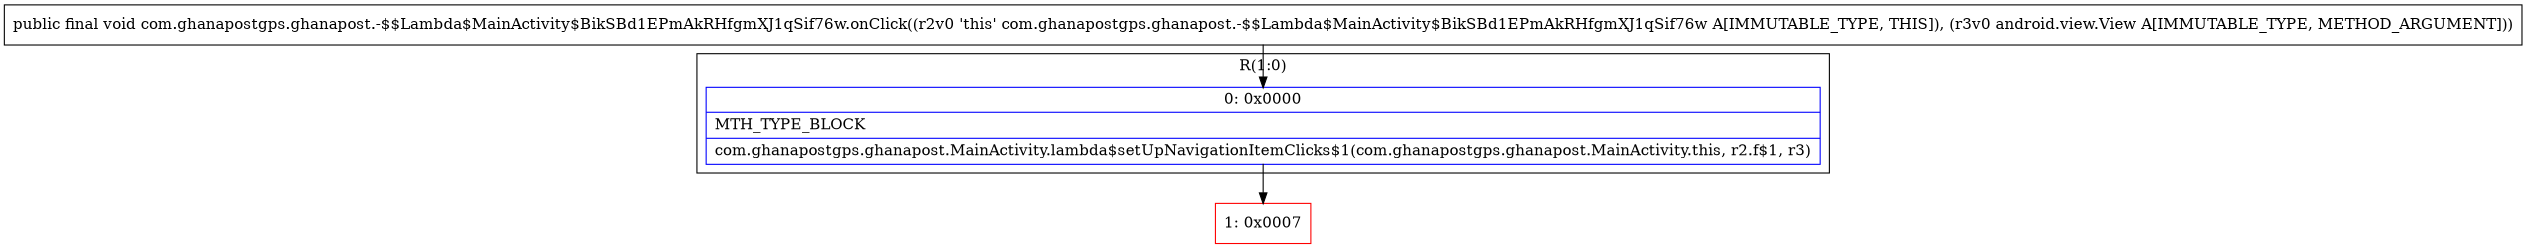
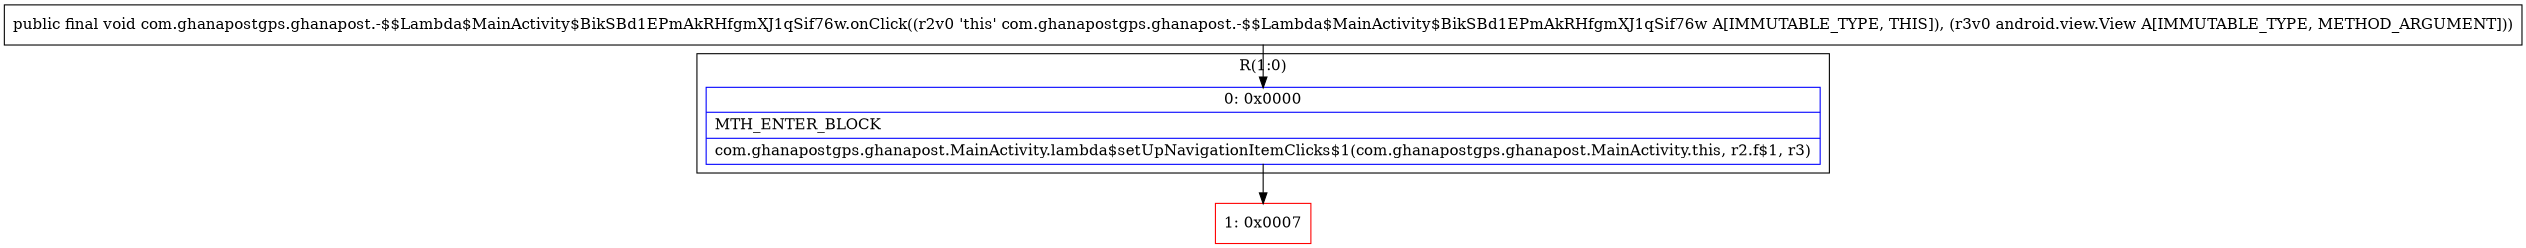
(790, 125) -> (798, 125)
